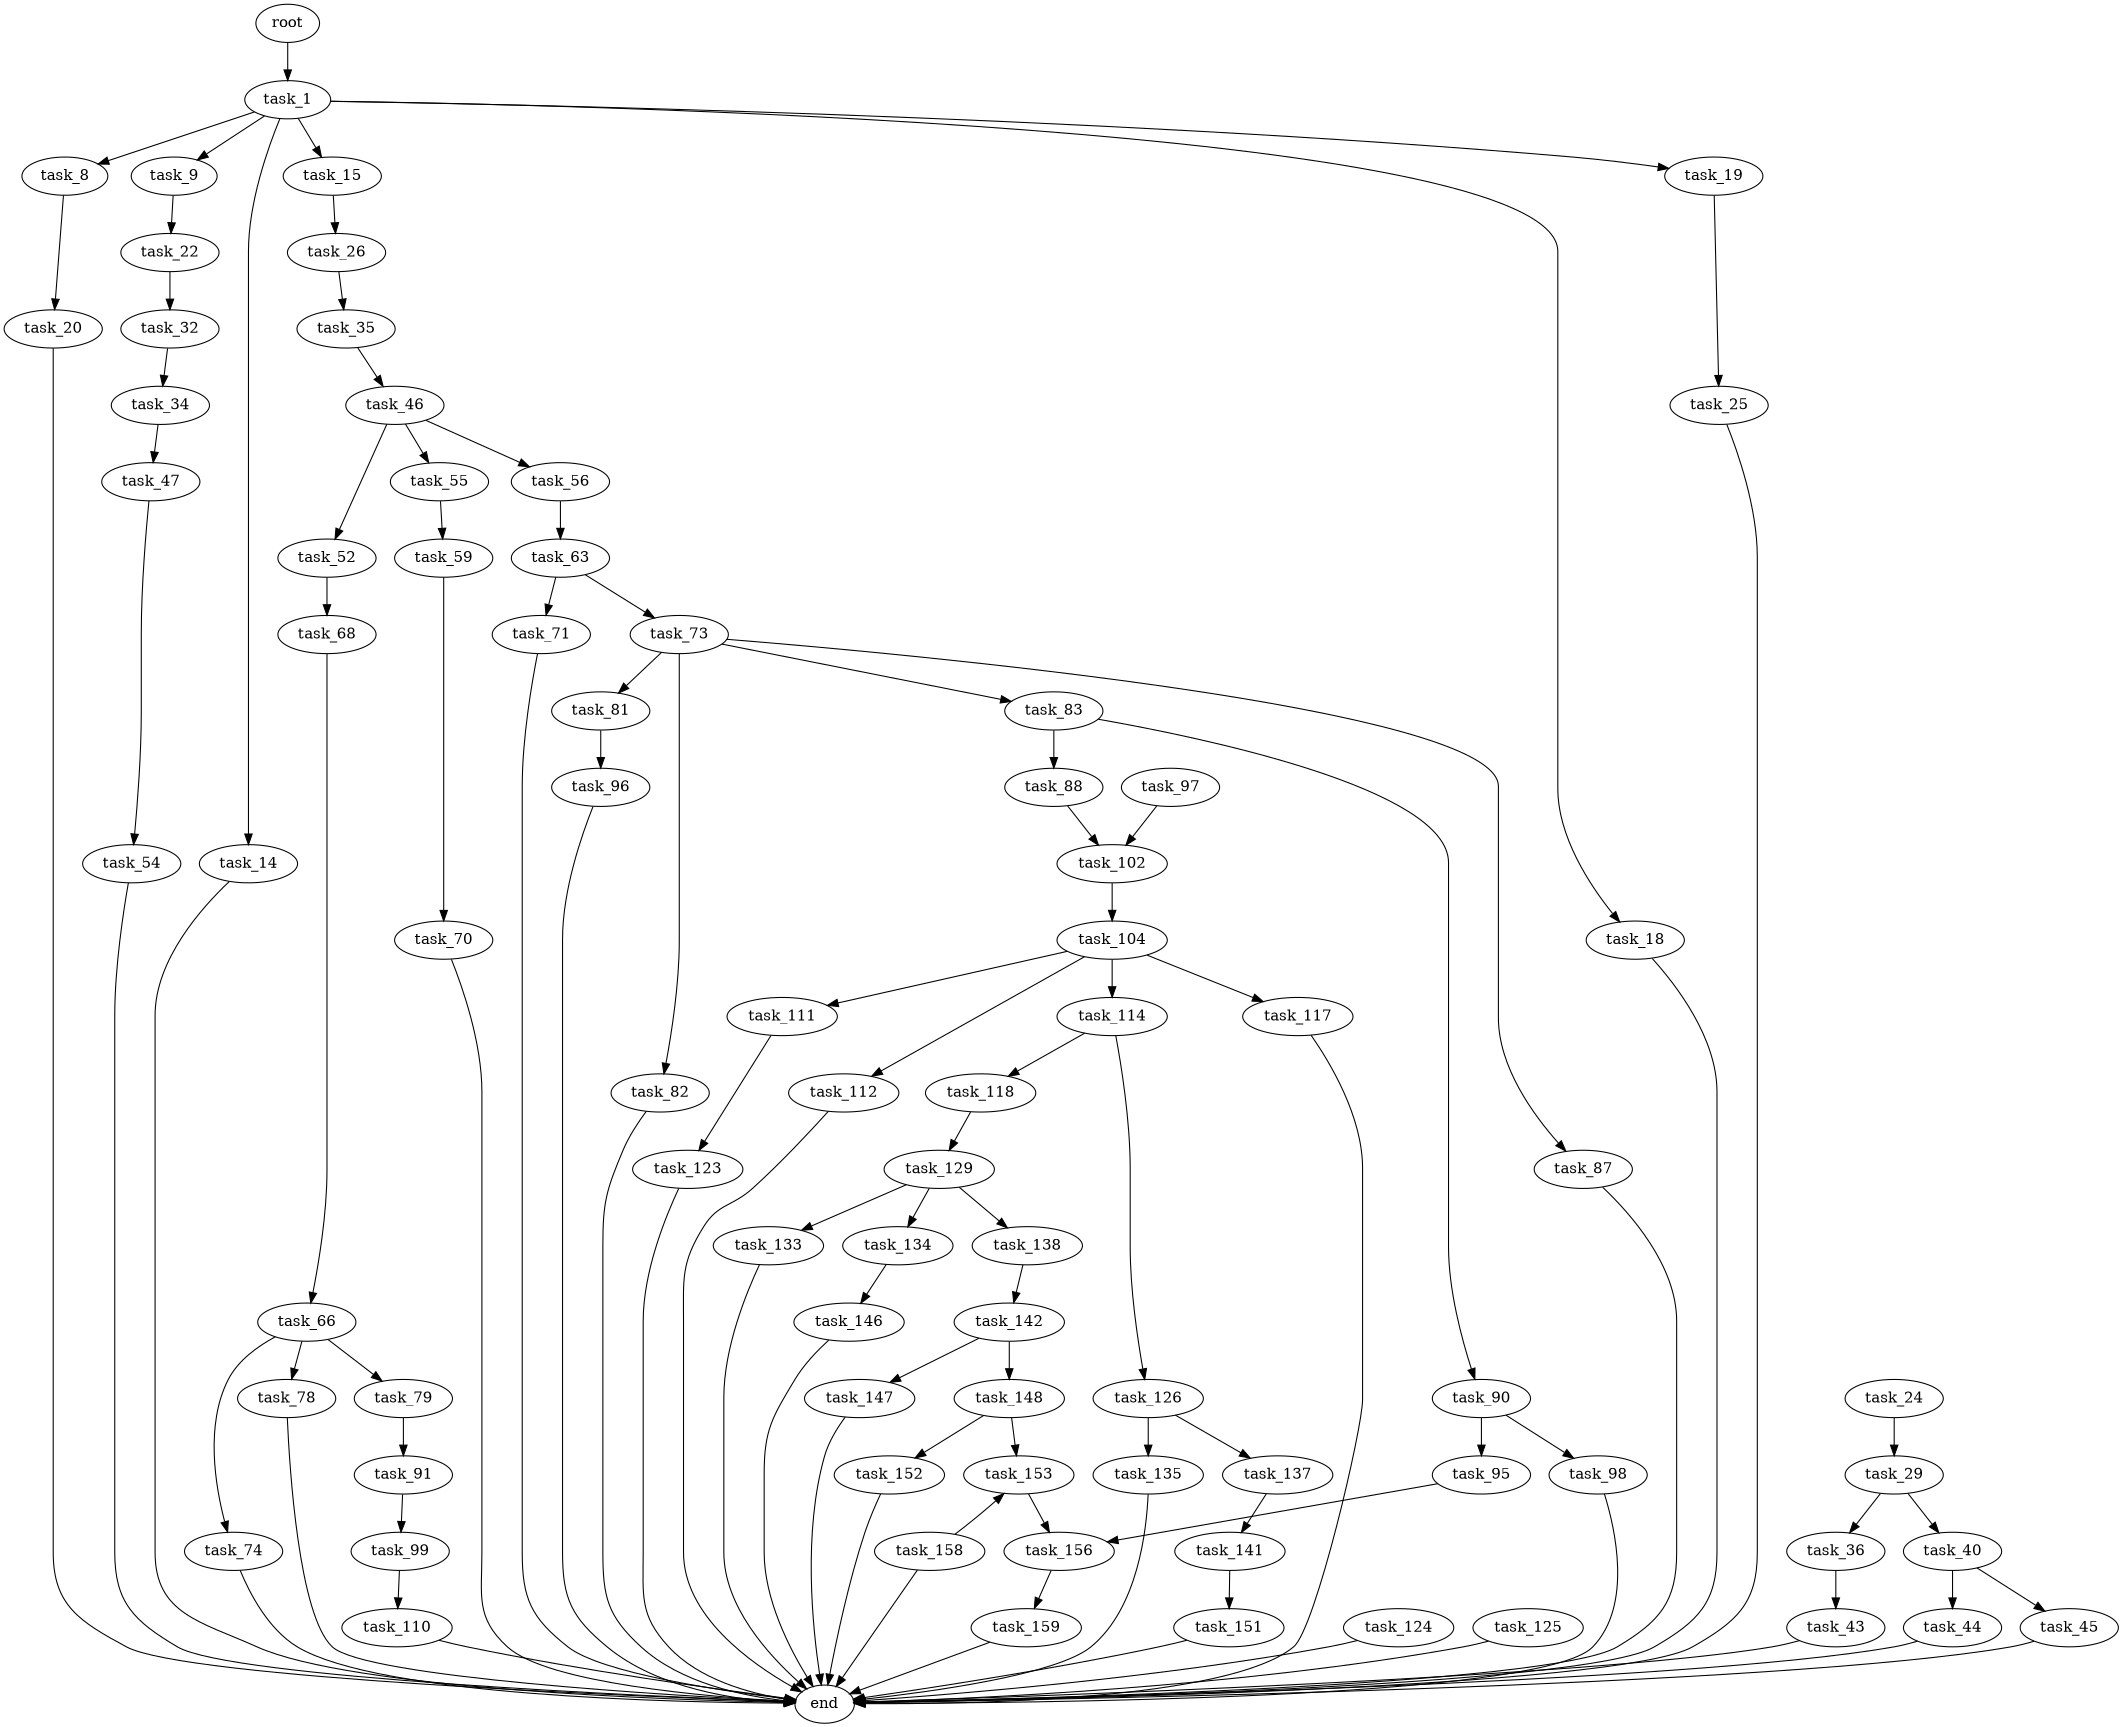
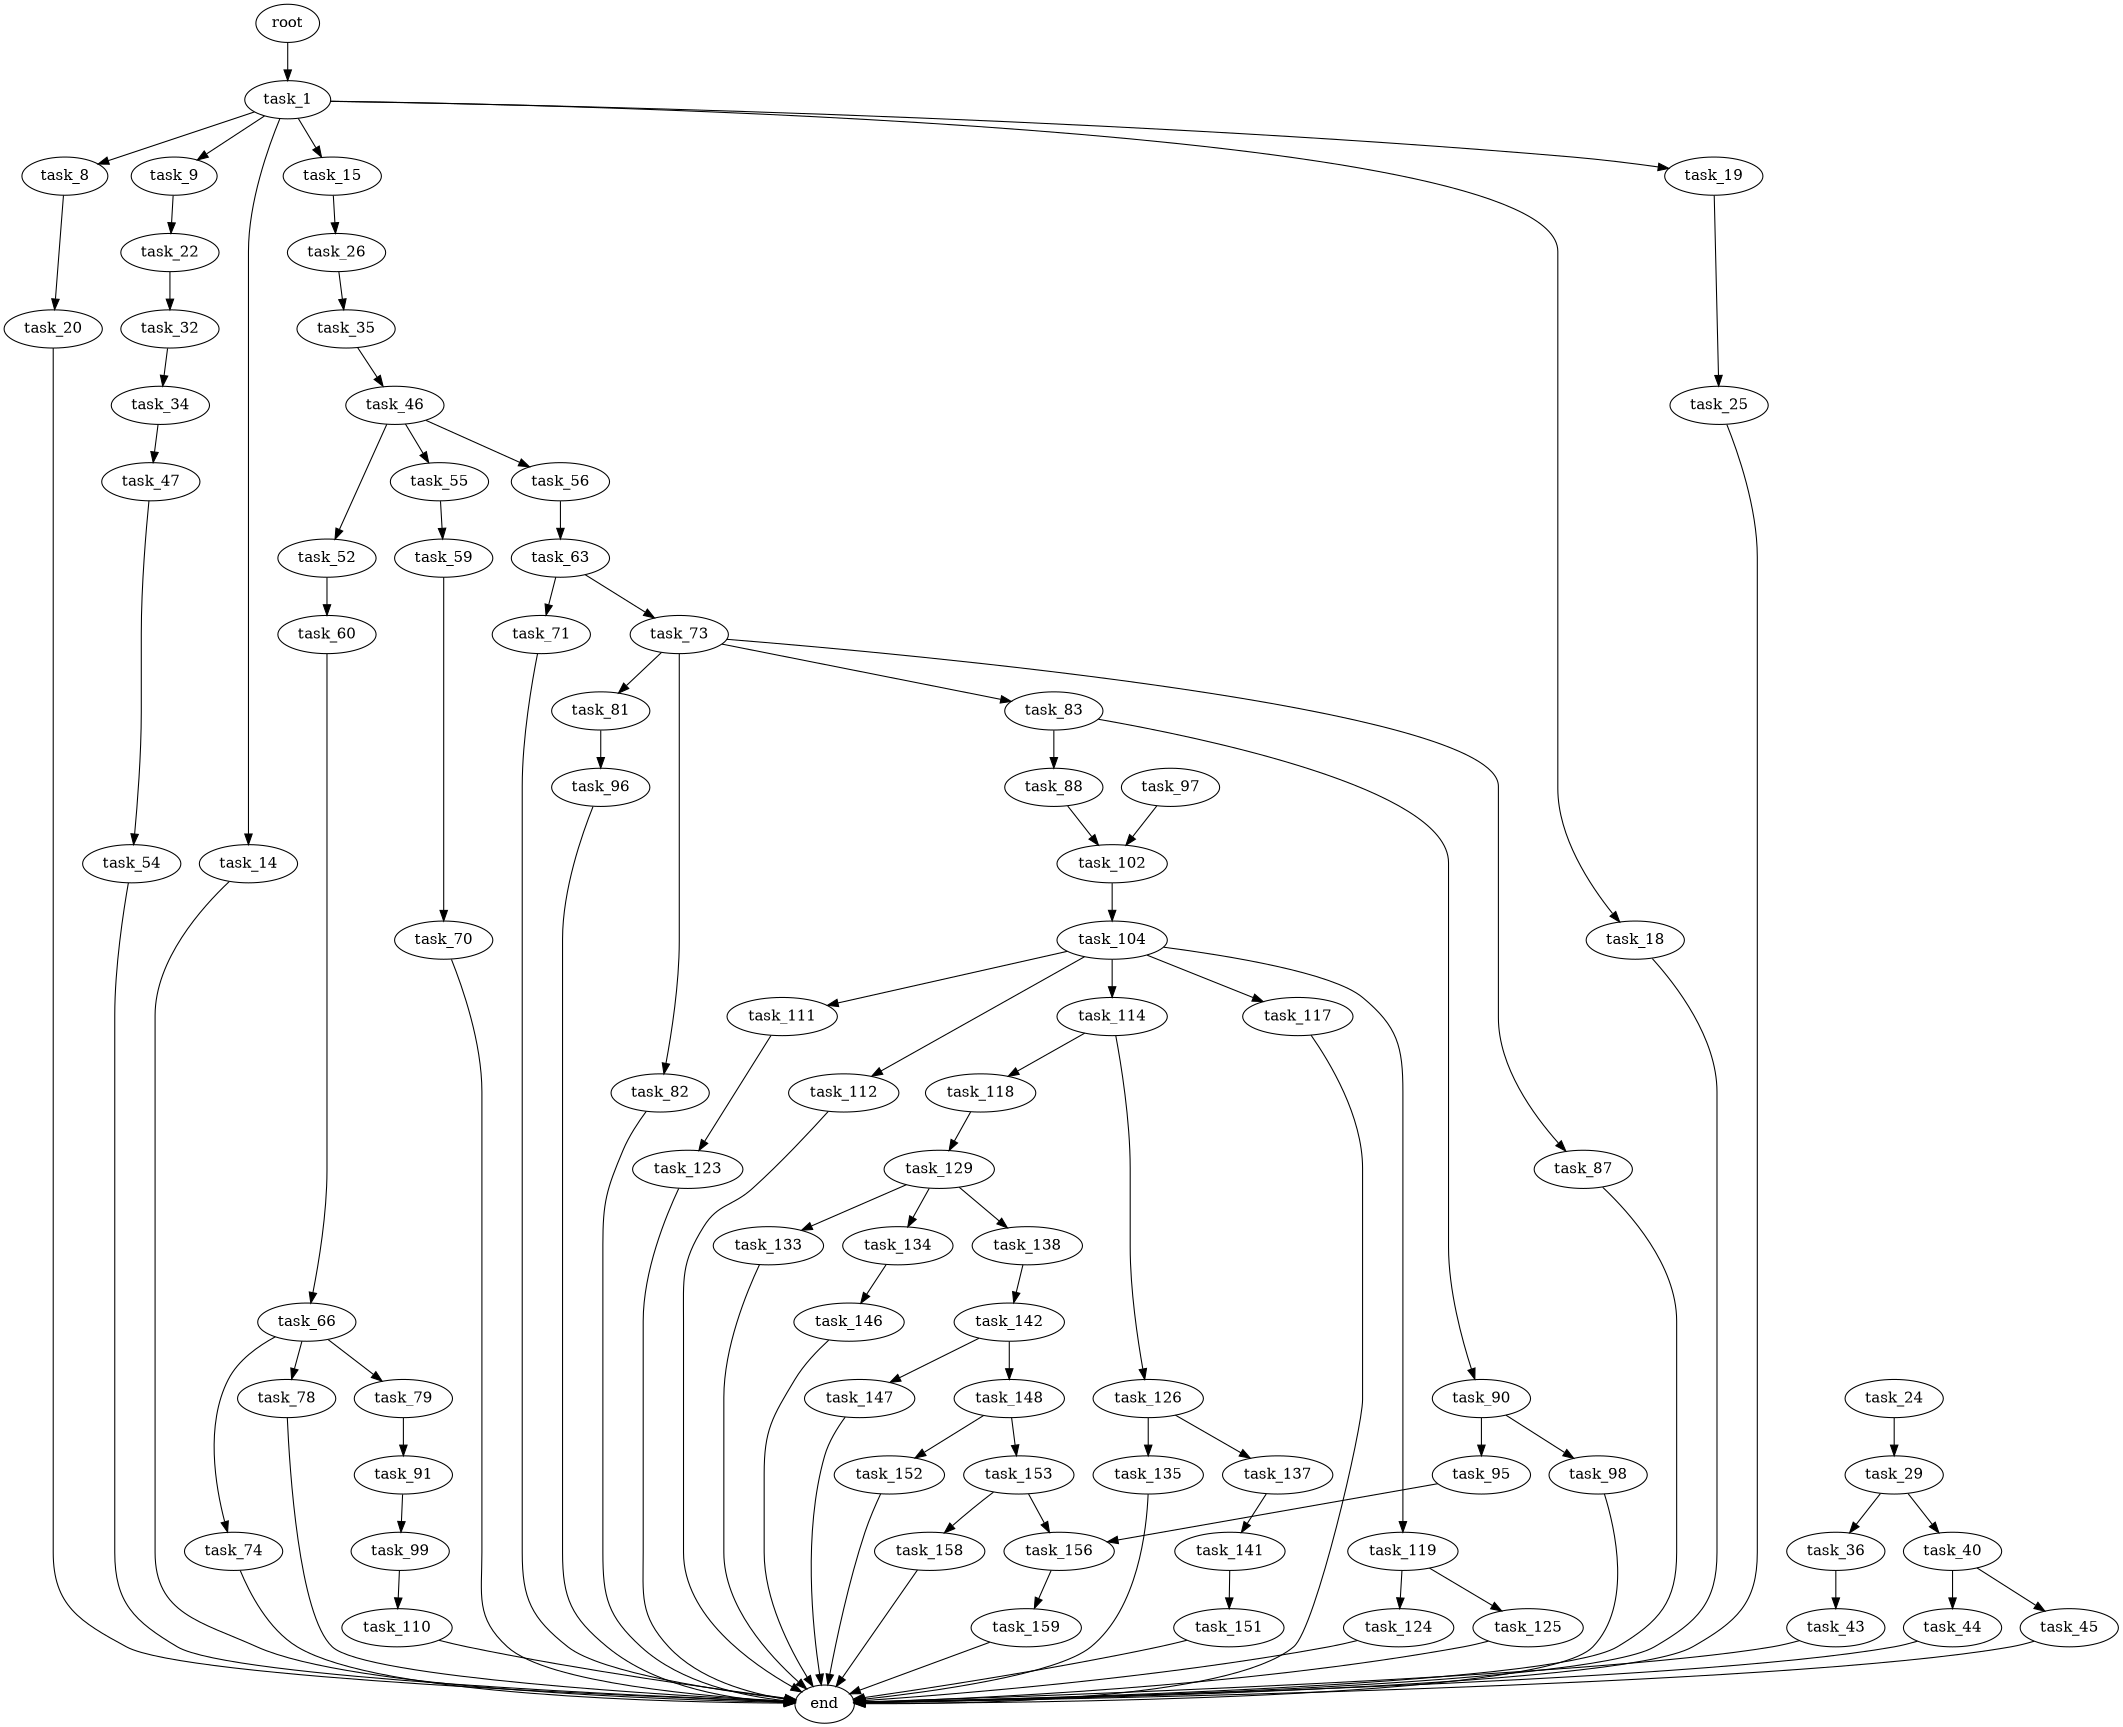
(327, 635) -> (327, 635)
(976, 1518) -> (973, 1509)
none -> (1403, 1551)
